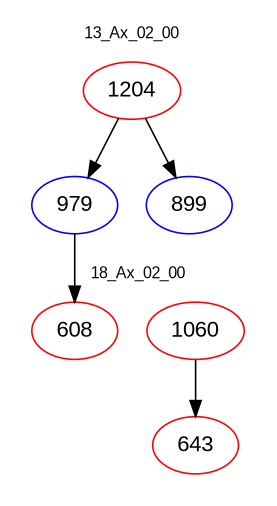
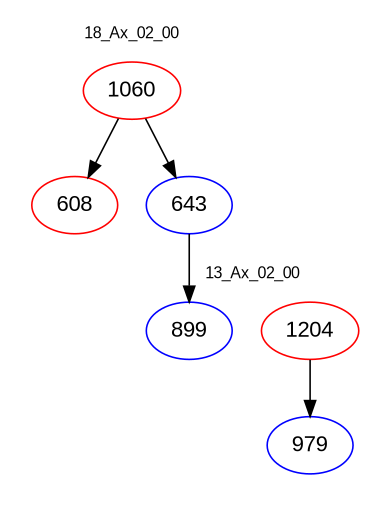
(157, 141) -> (189, 269)
(75, 269) -> (107, 141)
(196, 445) -> (189, 205)
